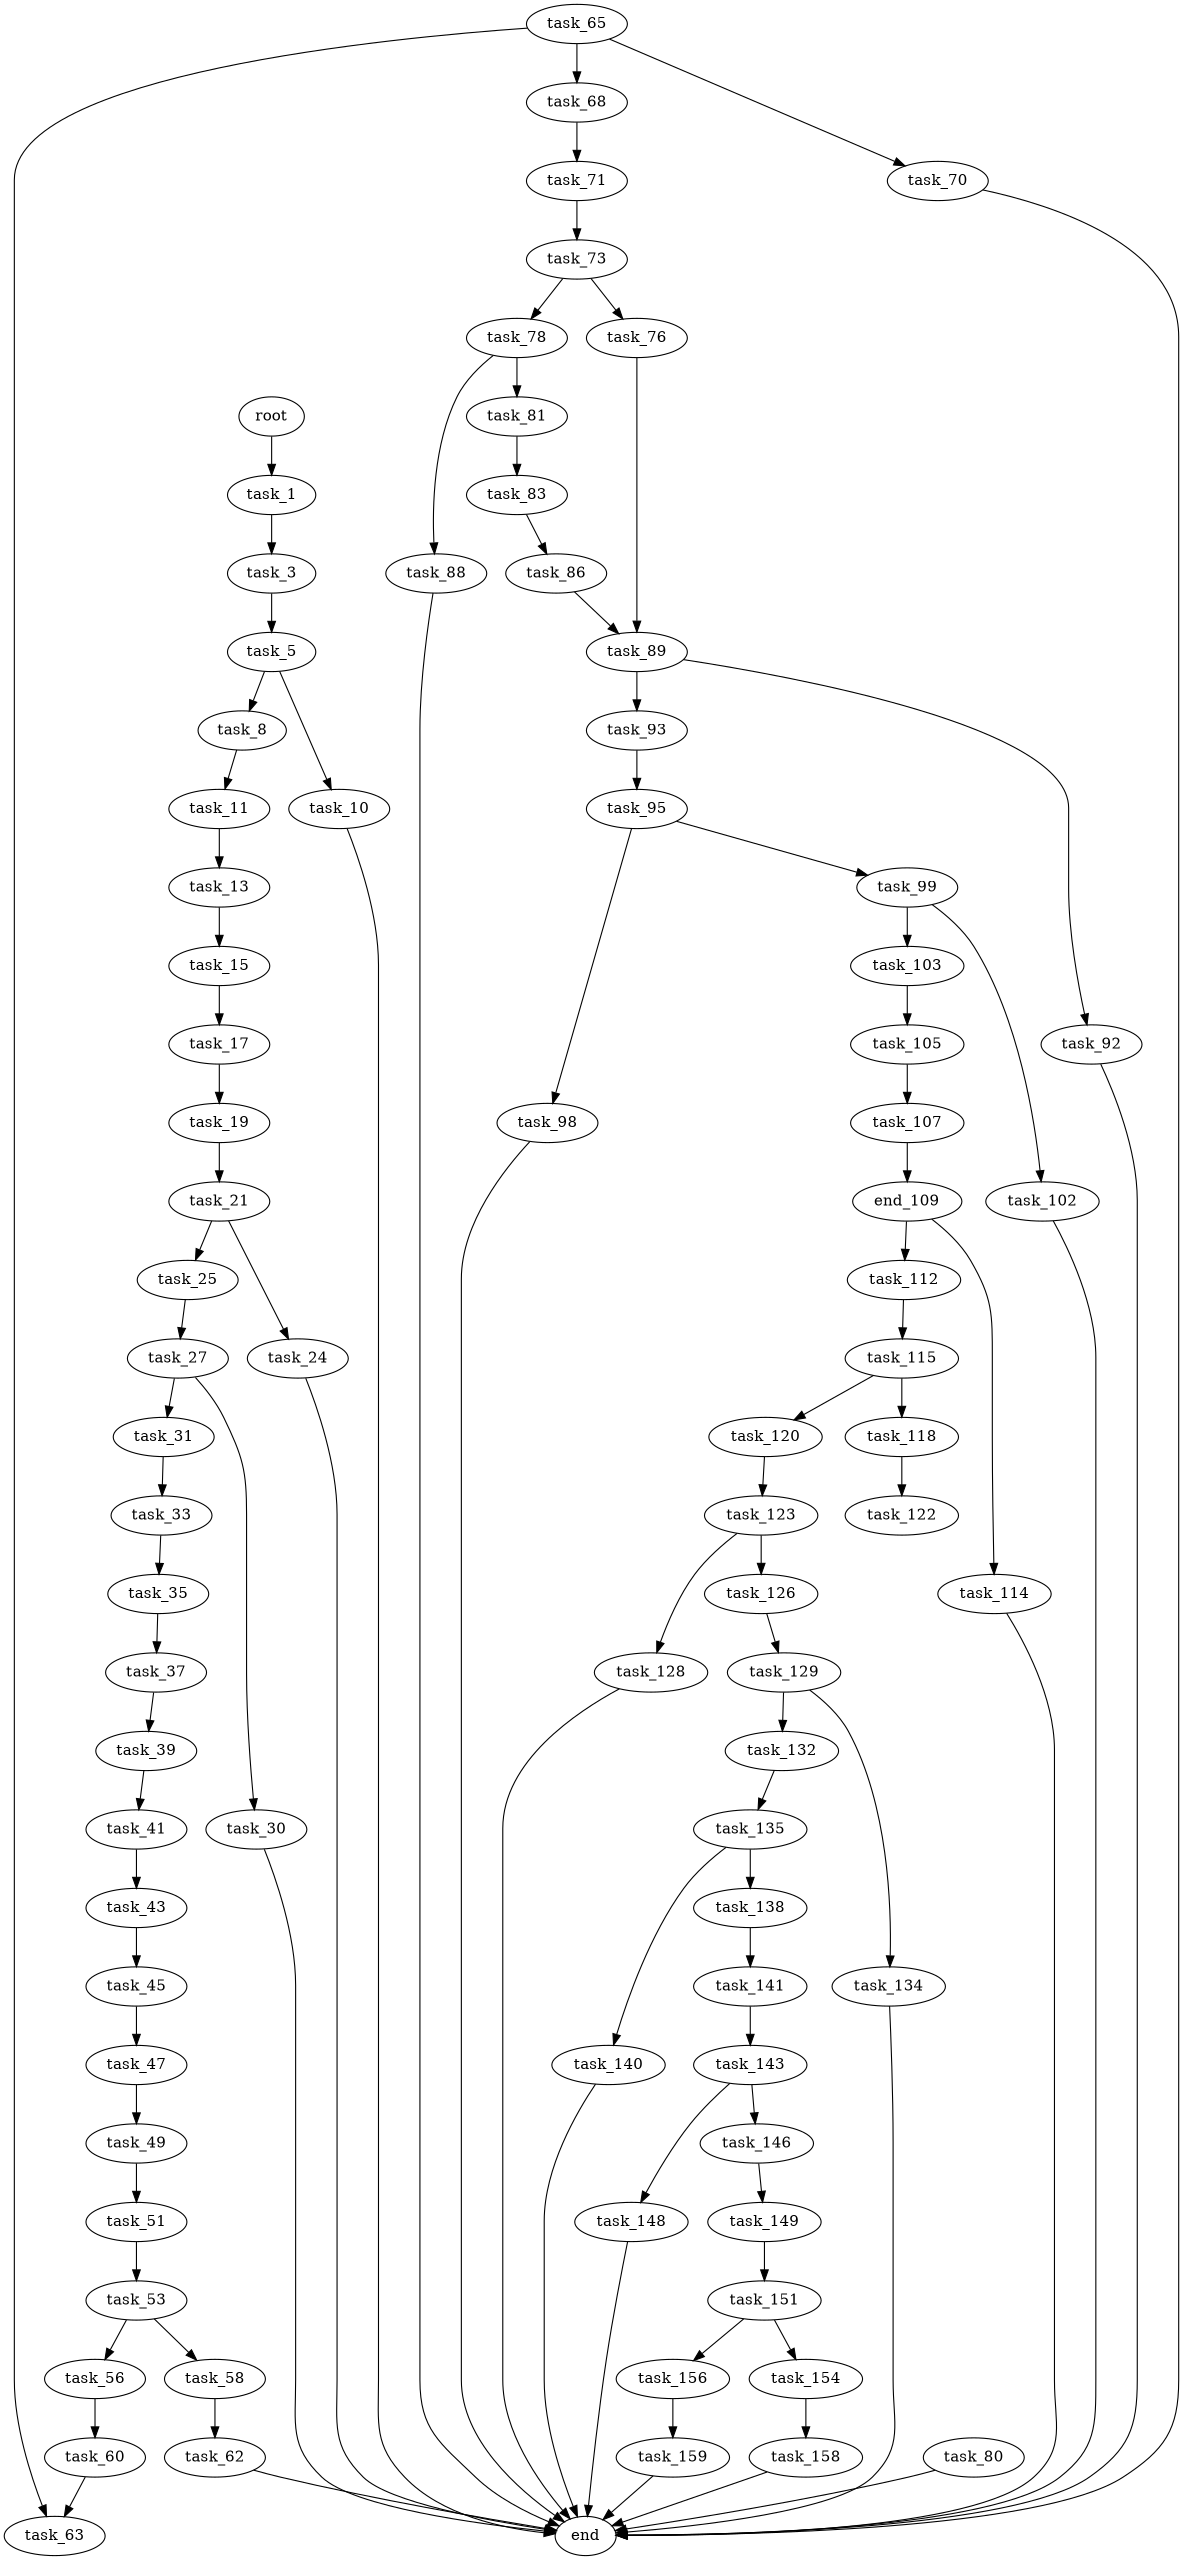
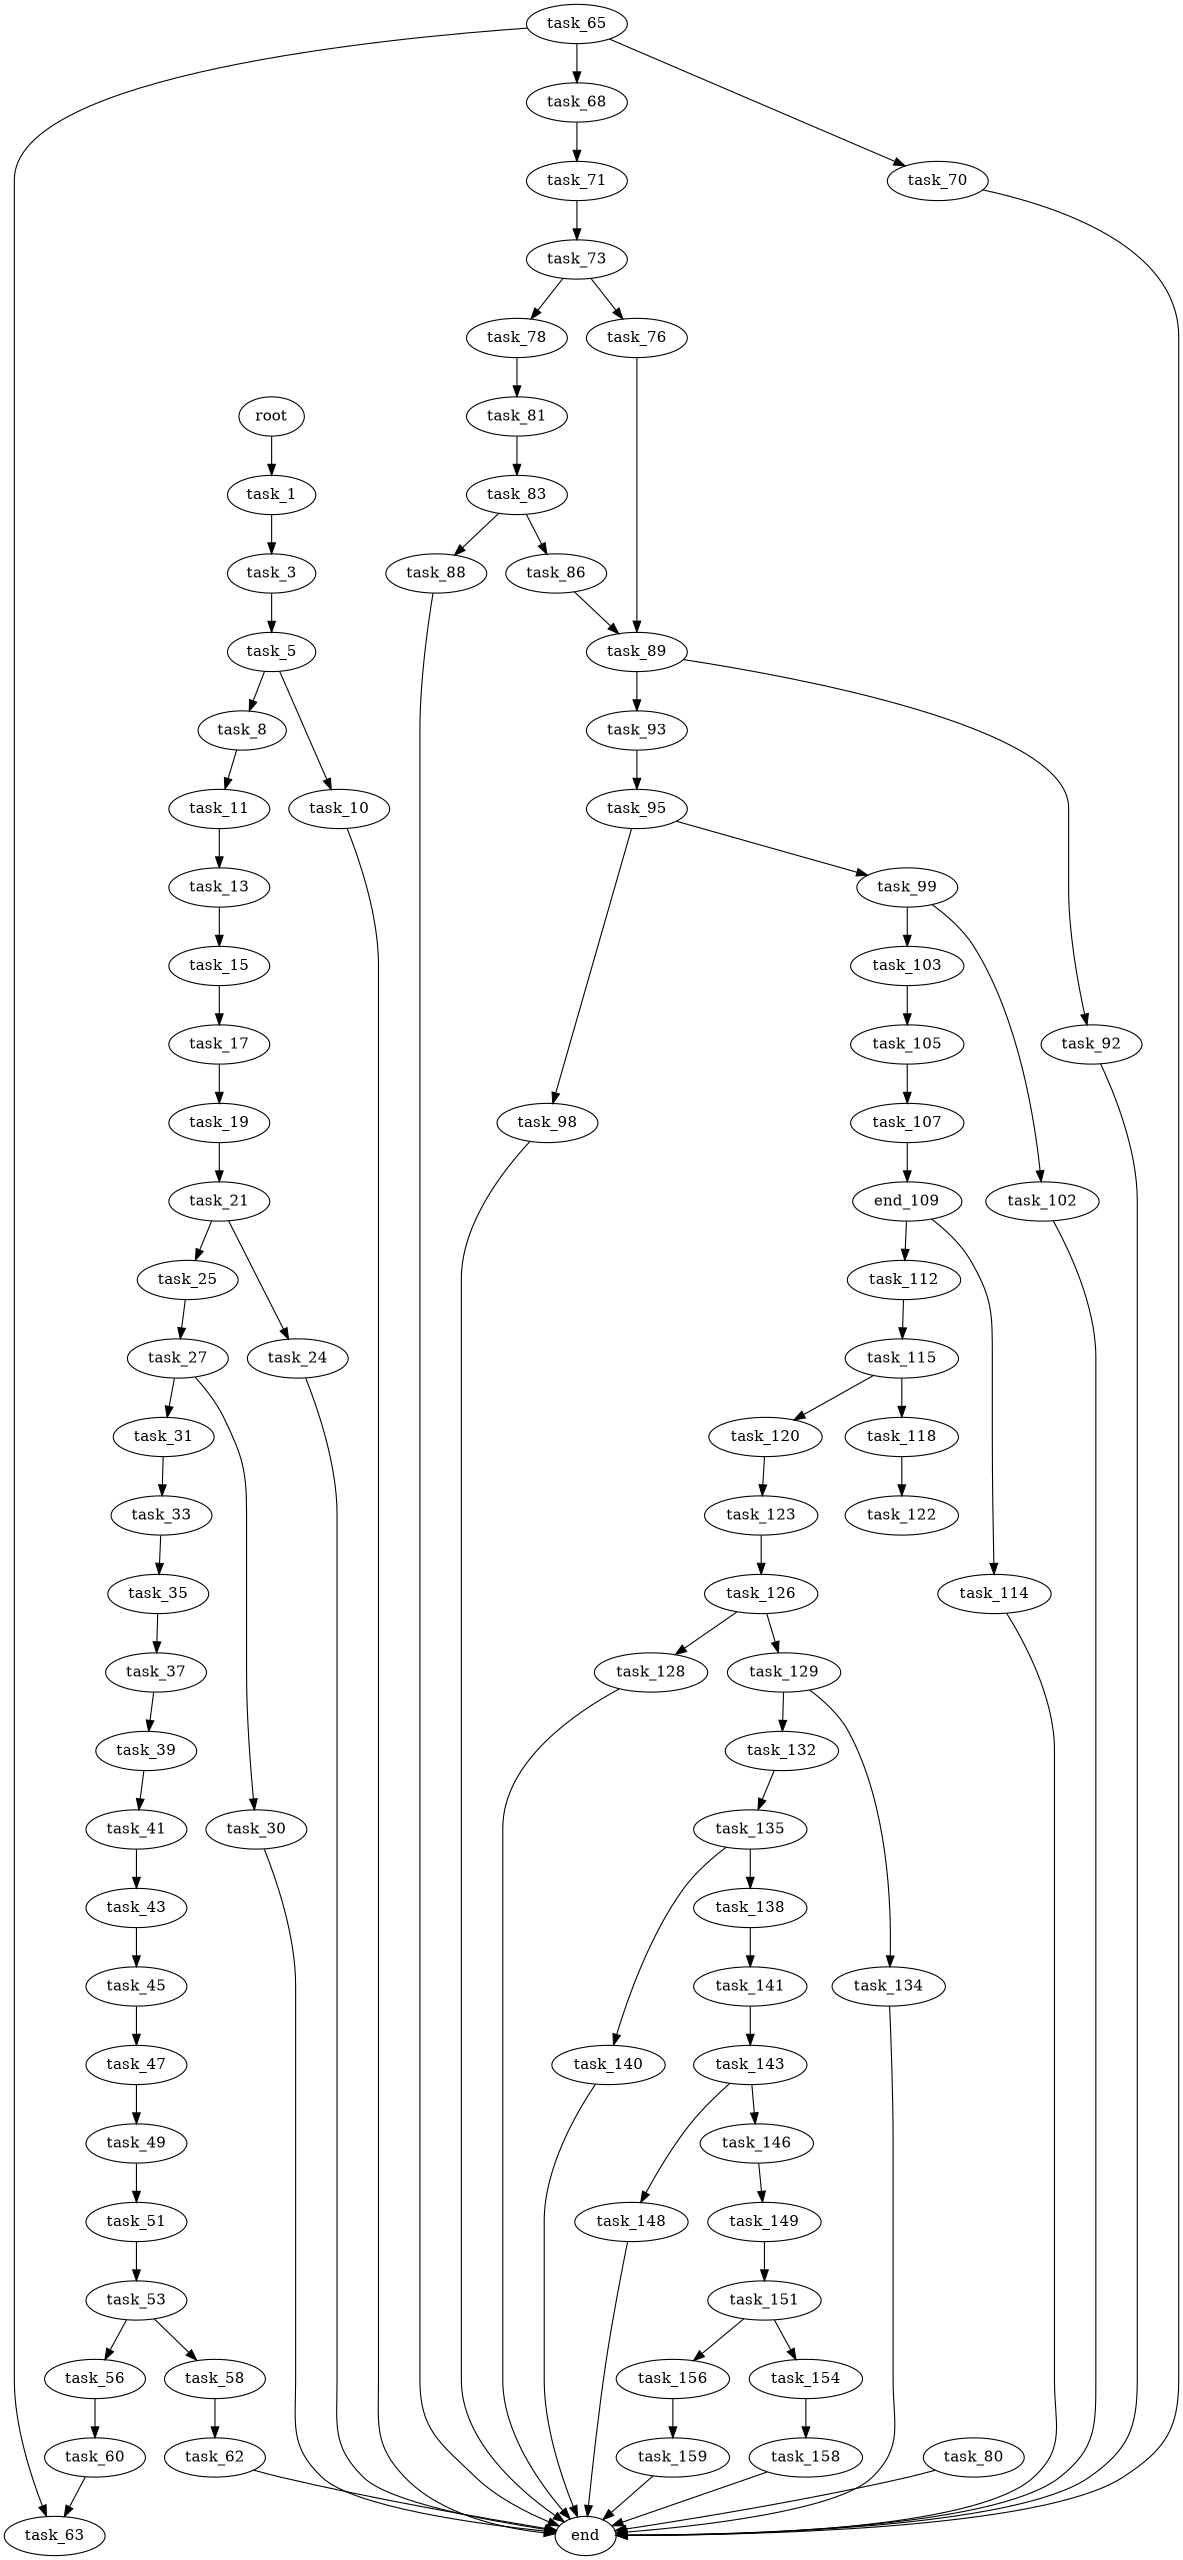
(442, 441) -> (481, 530)
(690, 1581) -> (711, 1630)
